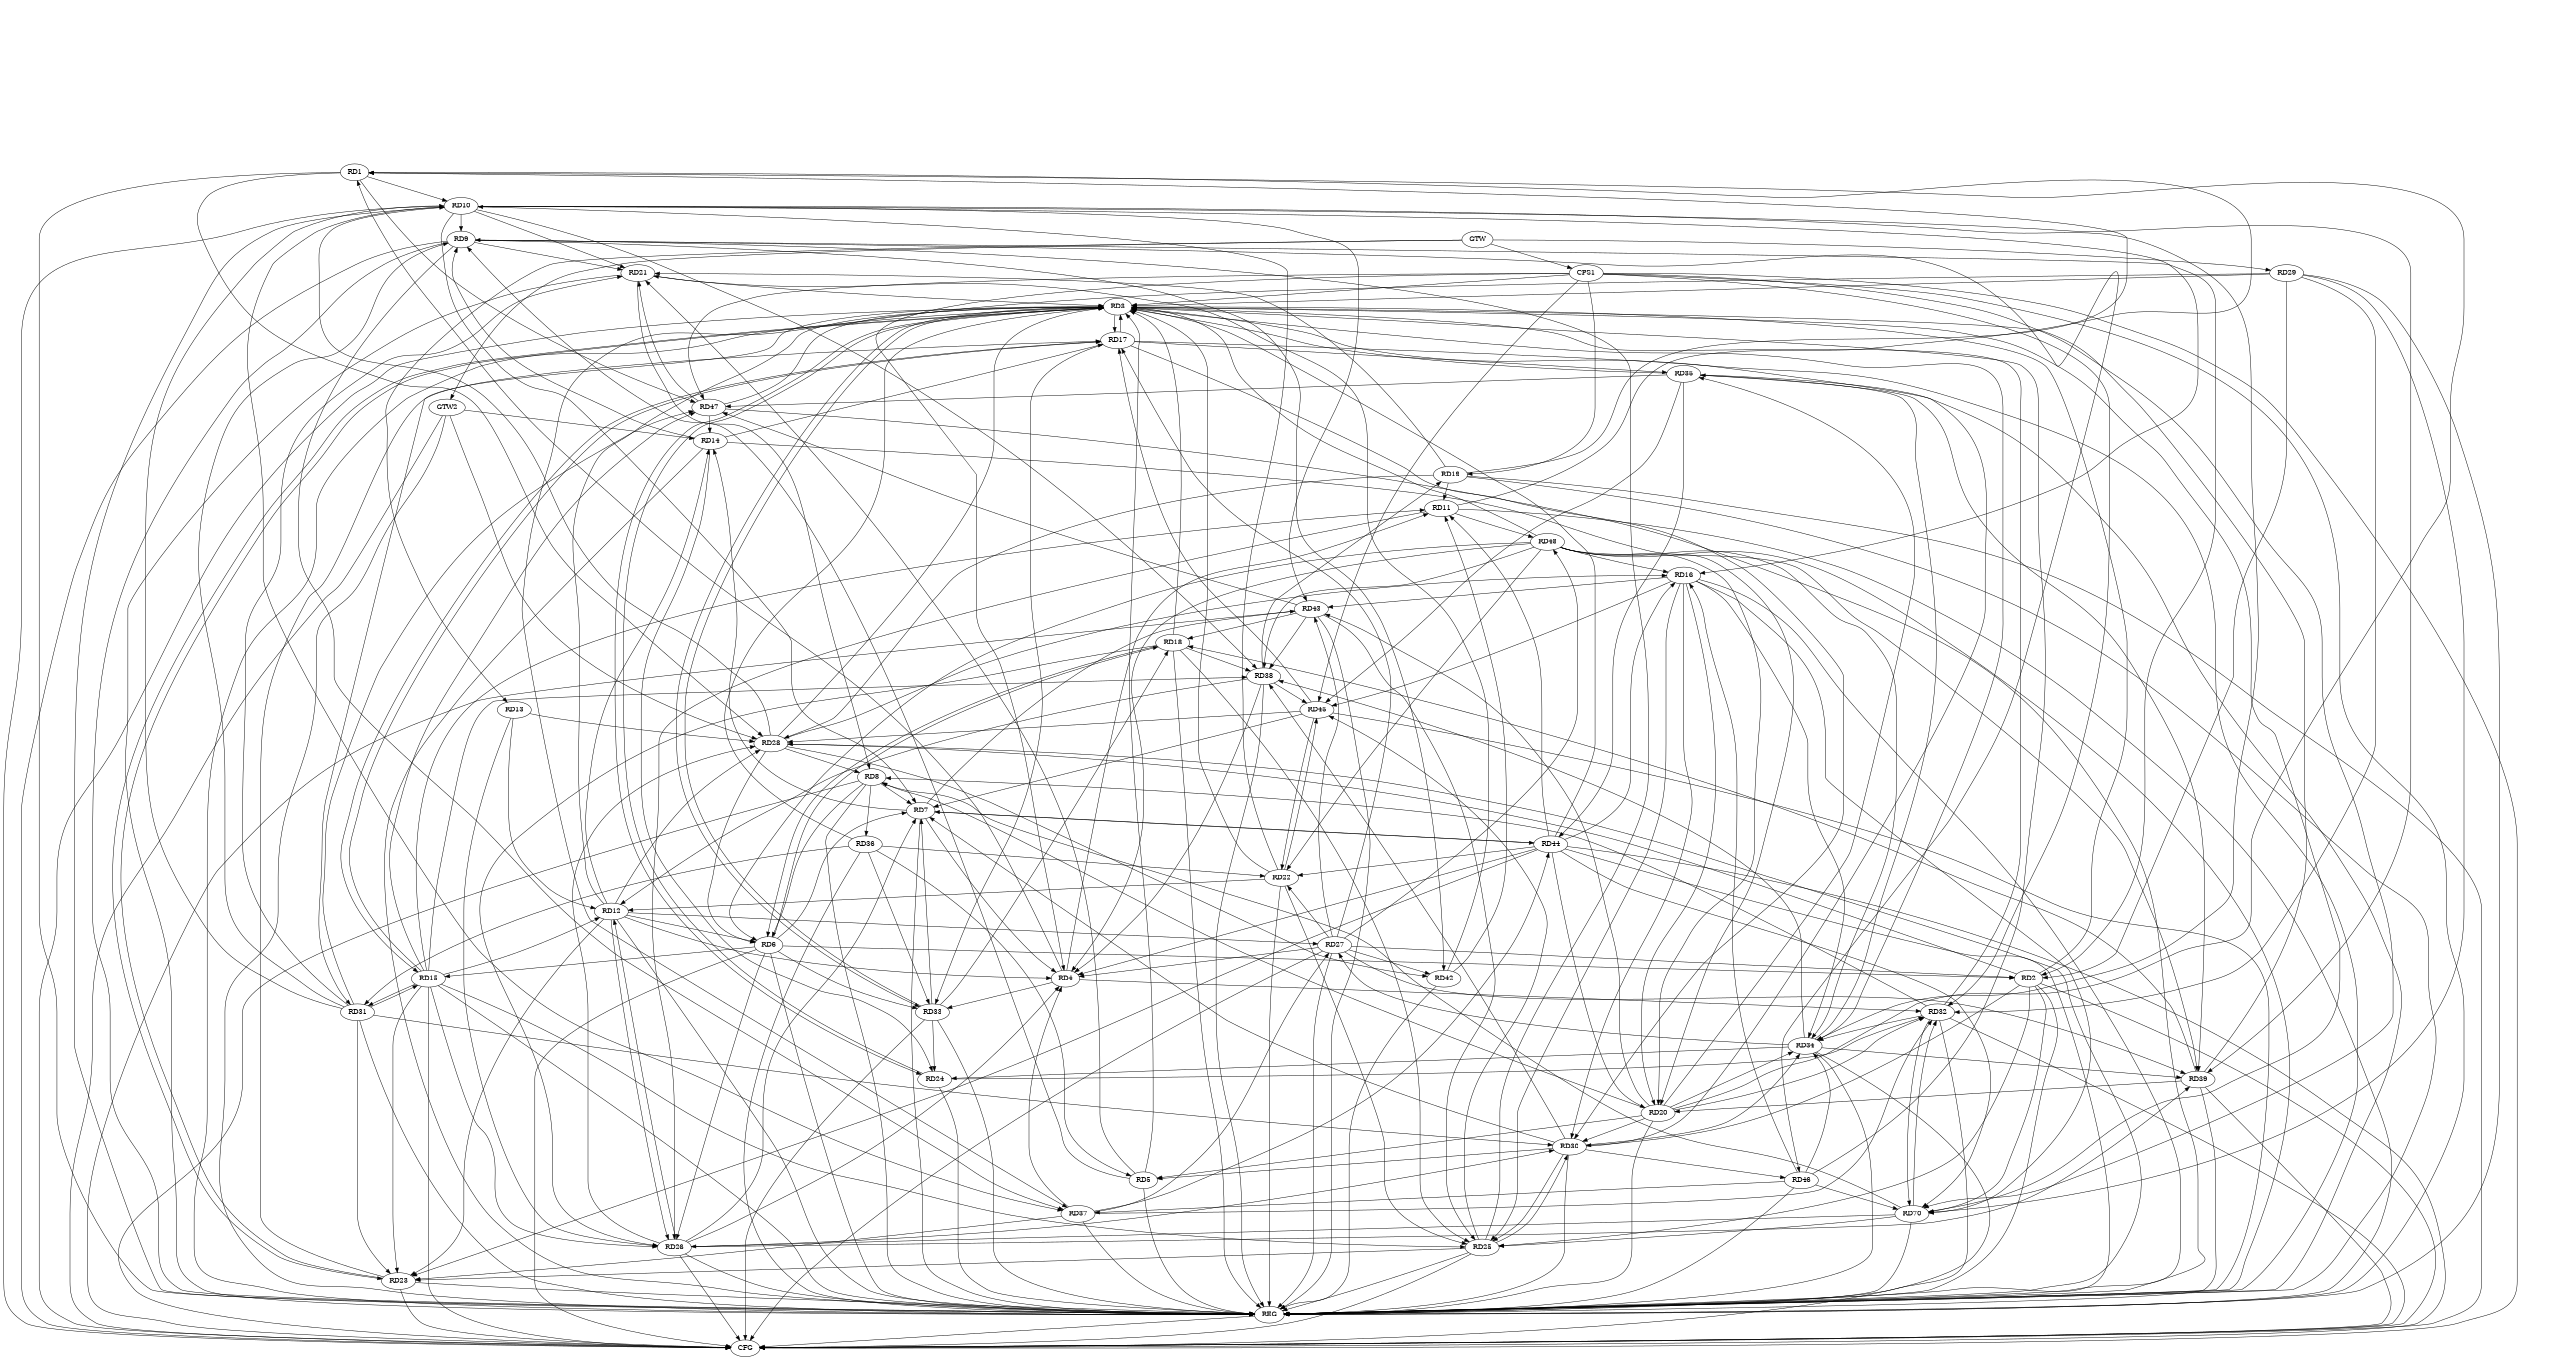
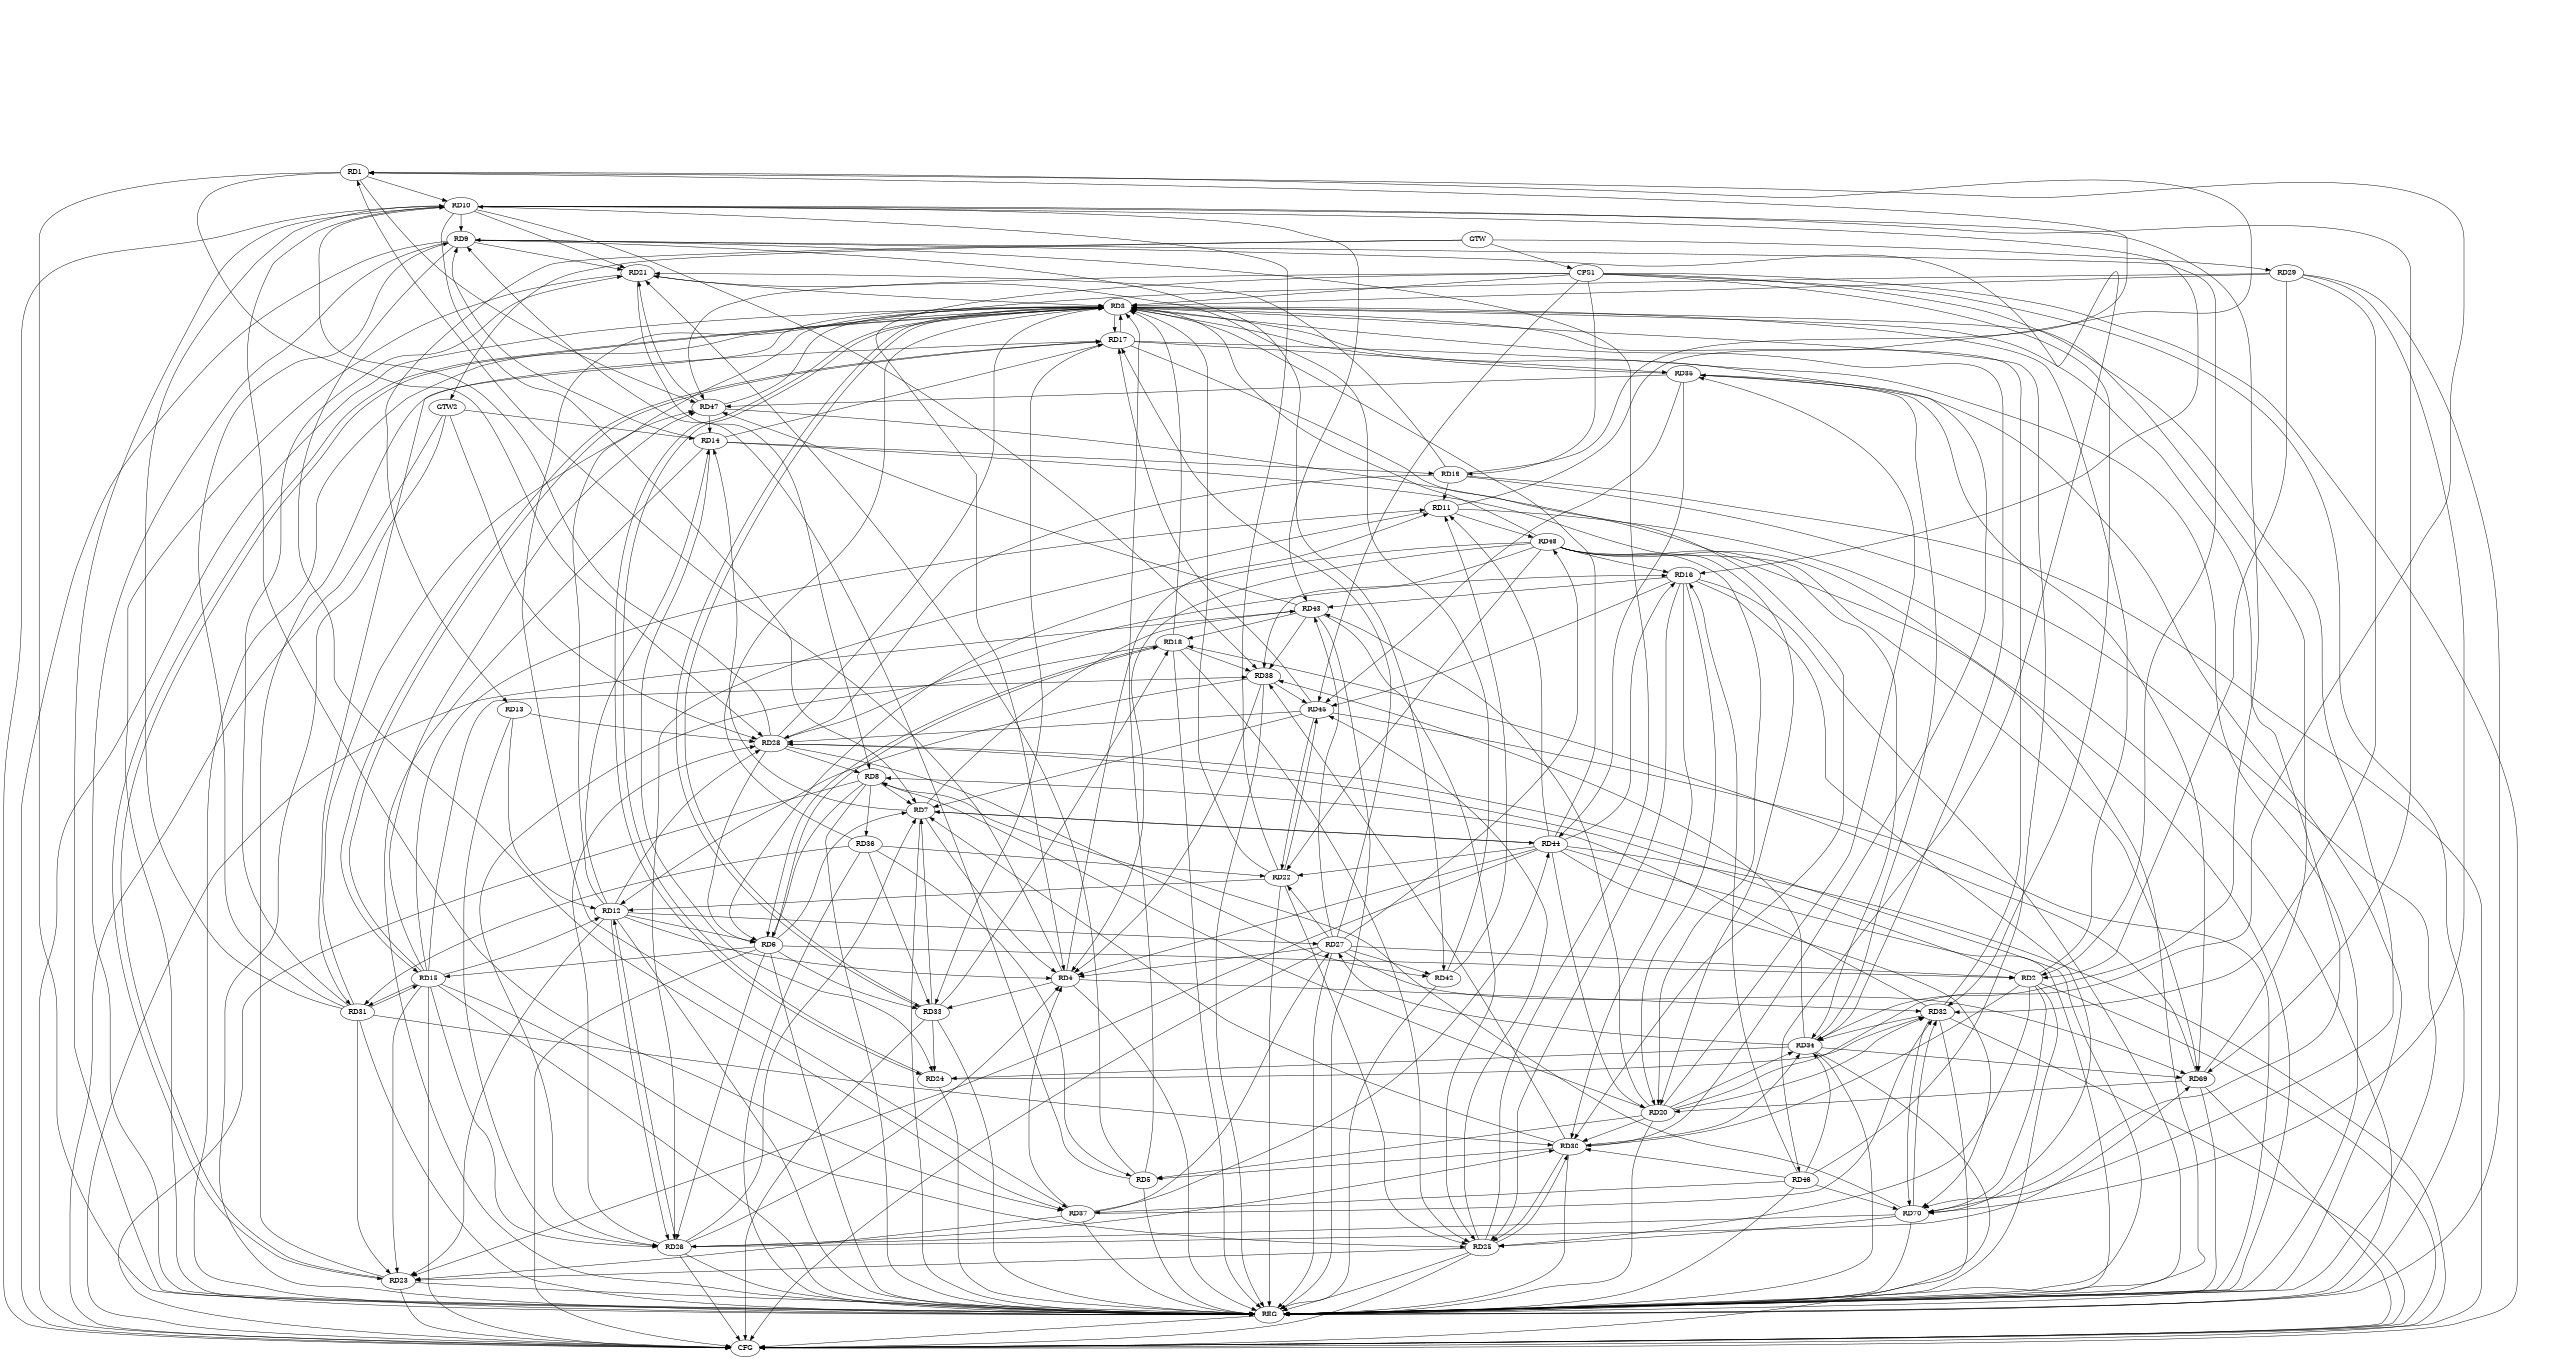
(1322, 566) -> (1078, 458)
(1809, 794) -> none
(2198, 1079) -> (2198, 1079)
none -> (1184, 1145)
(1683, 1164) -> (1688, 1163)
